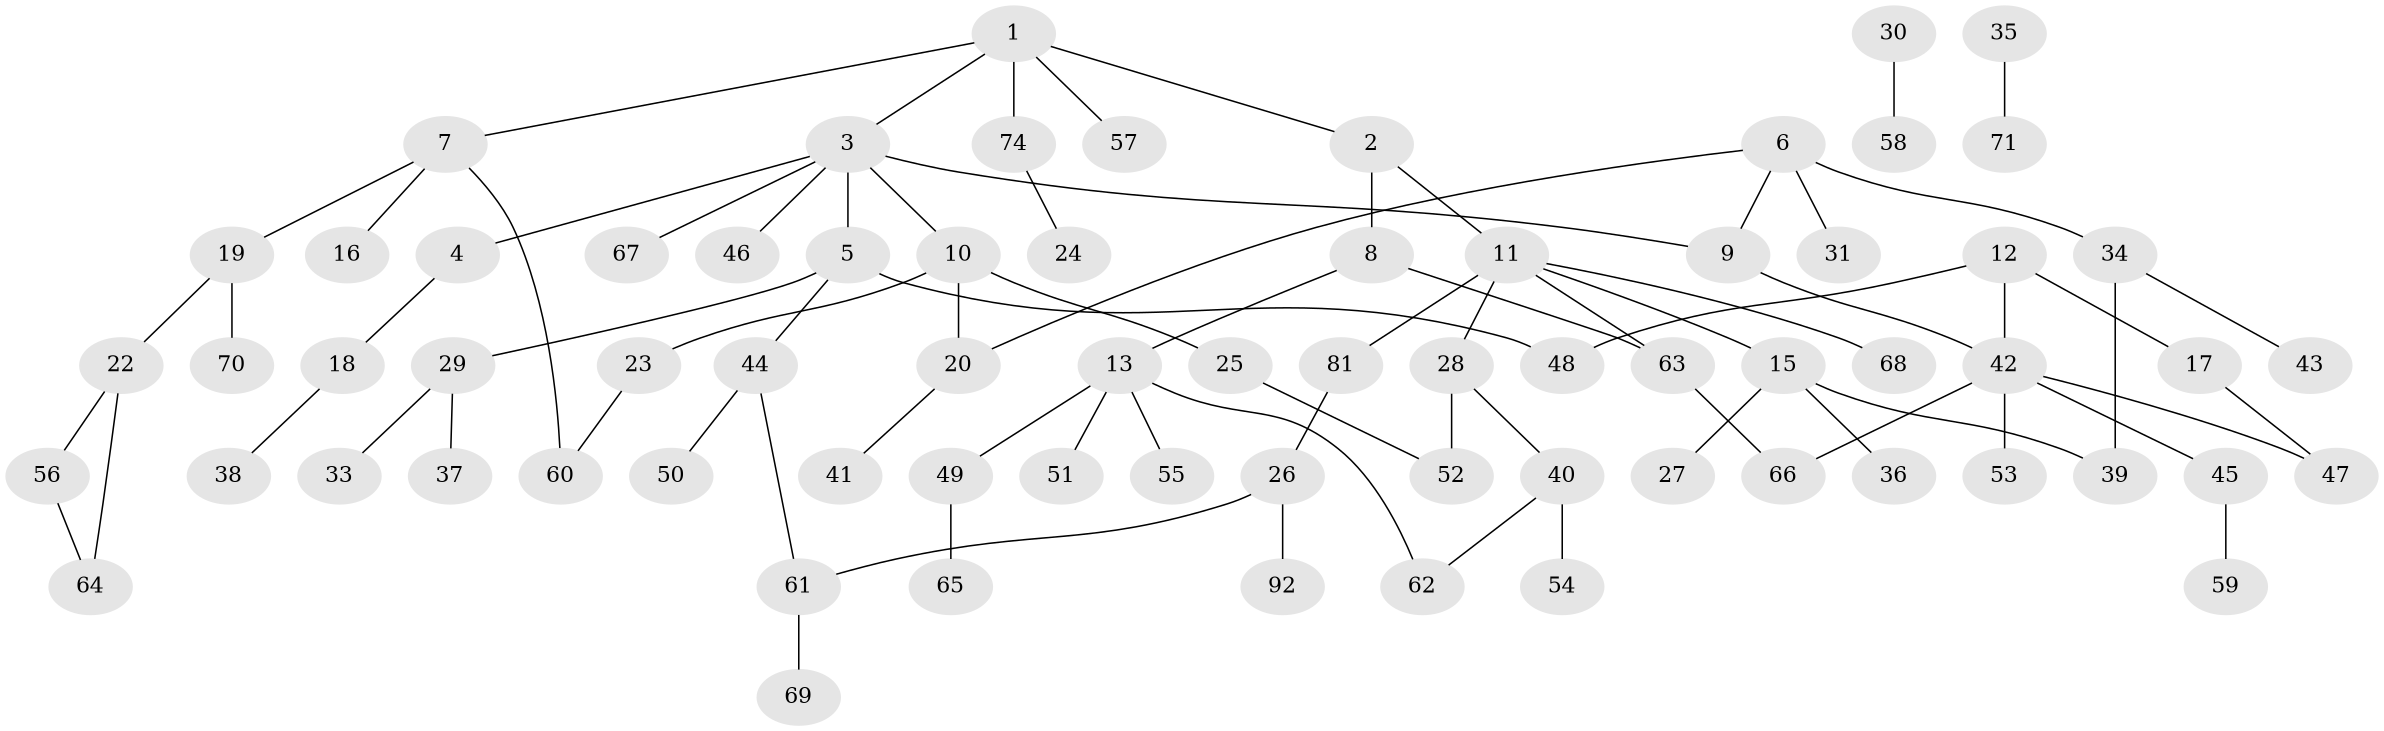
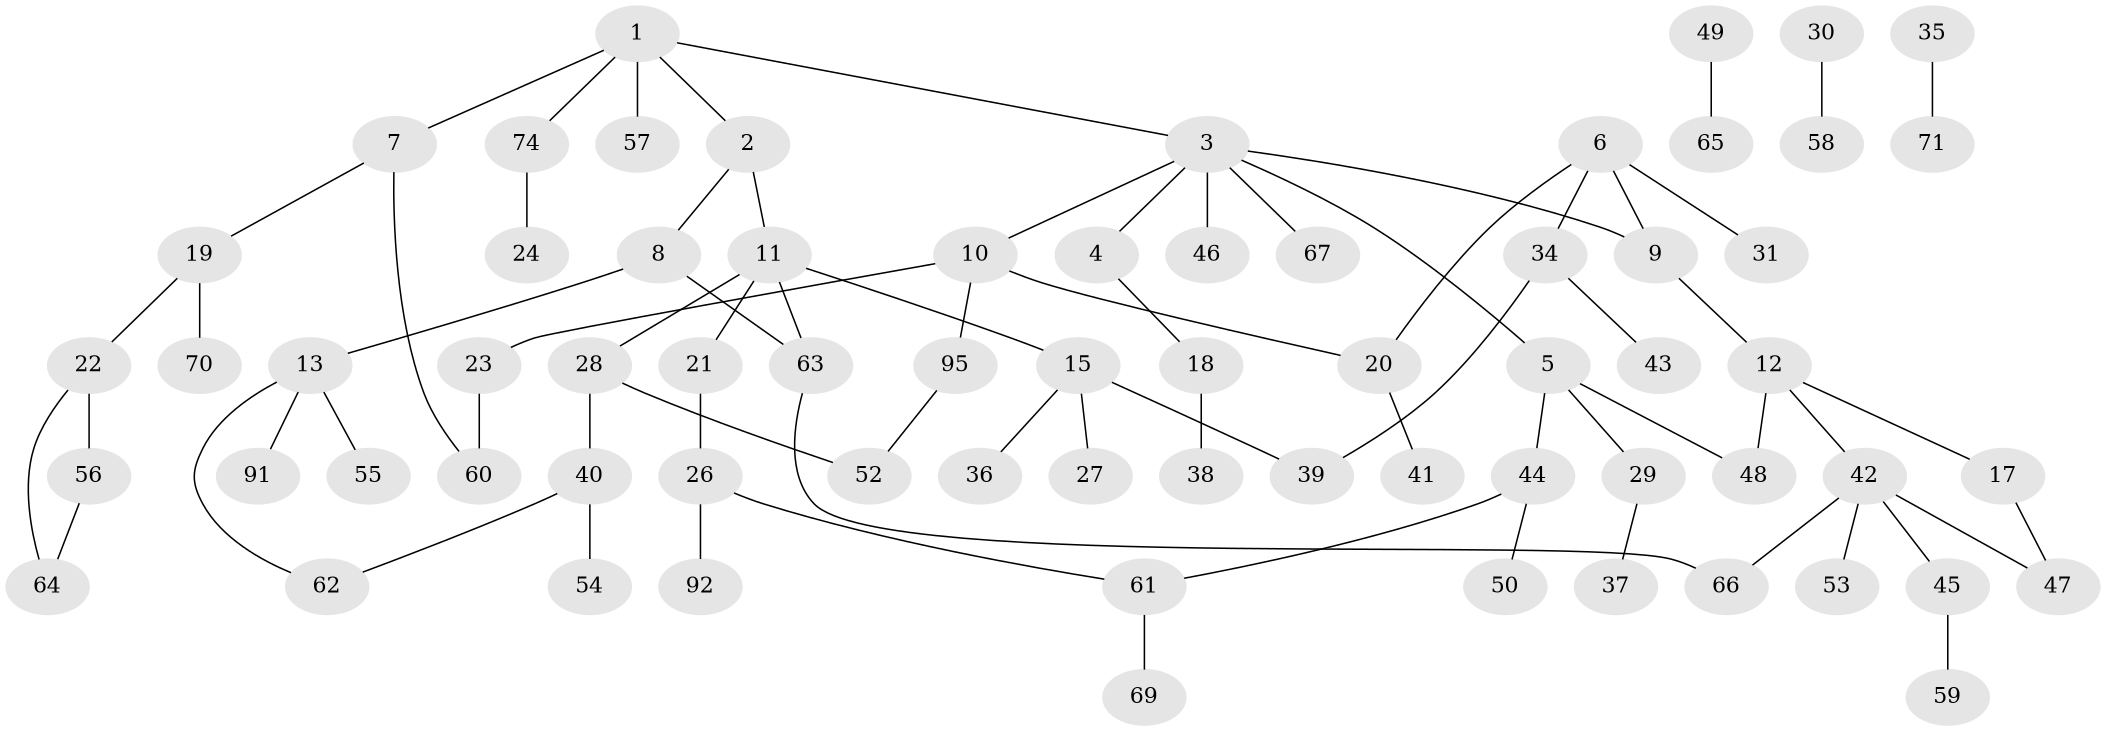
(347, 255) -> none
(1866, 310) -> (1713, 310)
(1230, 366) -> (955, 366)
(1341, 366) -> (700, 366)
(1894, 366) -> none
(1035, 421) -> none
(339, 476) -> none
(1061, 476) -> (258, 476)
